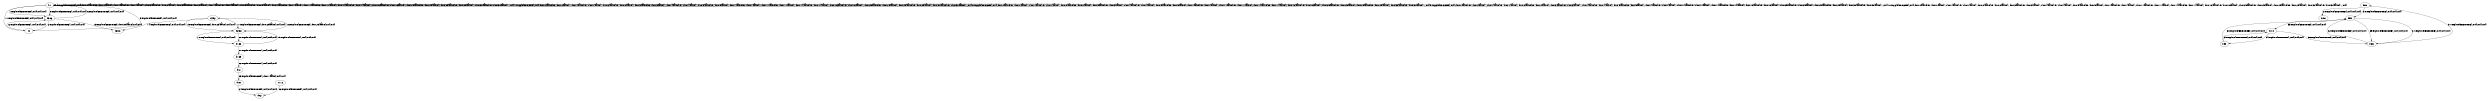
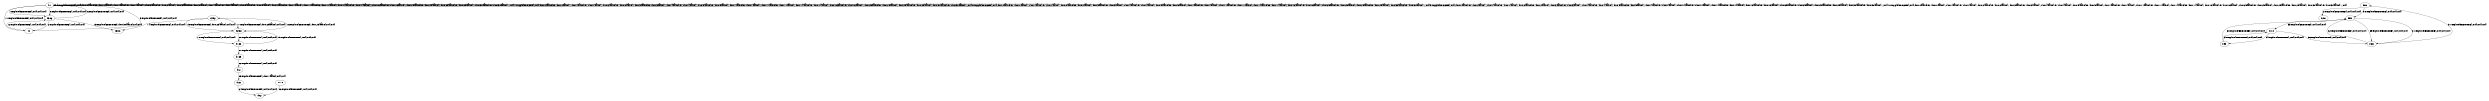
(280, 83) -> (280, 83)
